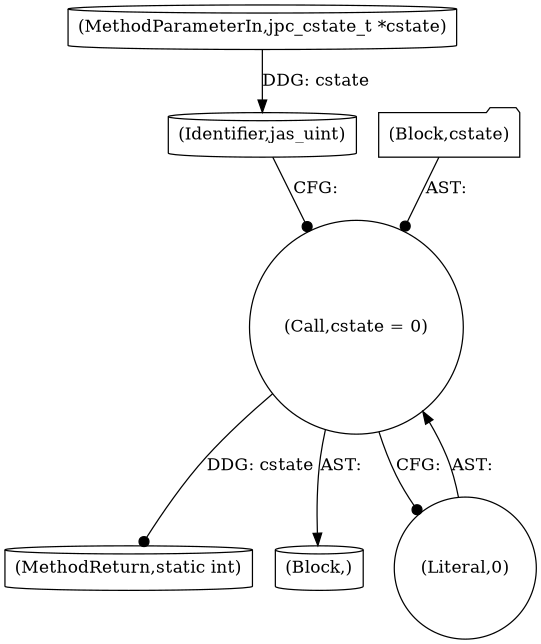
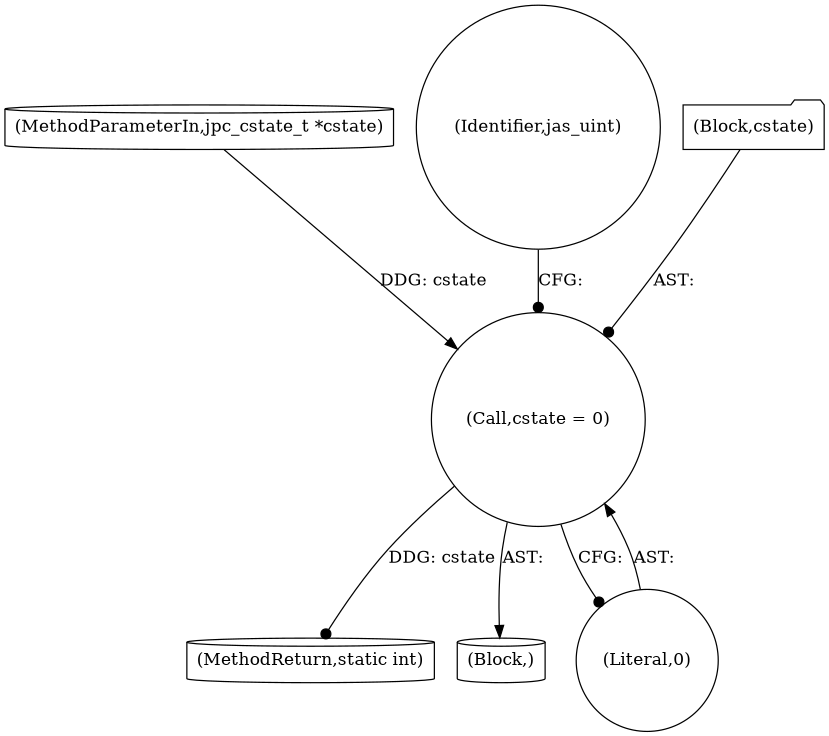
(262, 75) -> (336, 245)
(262, 135) -> (538, 127)
